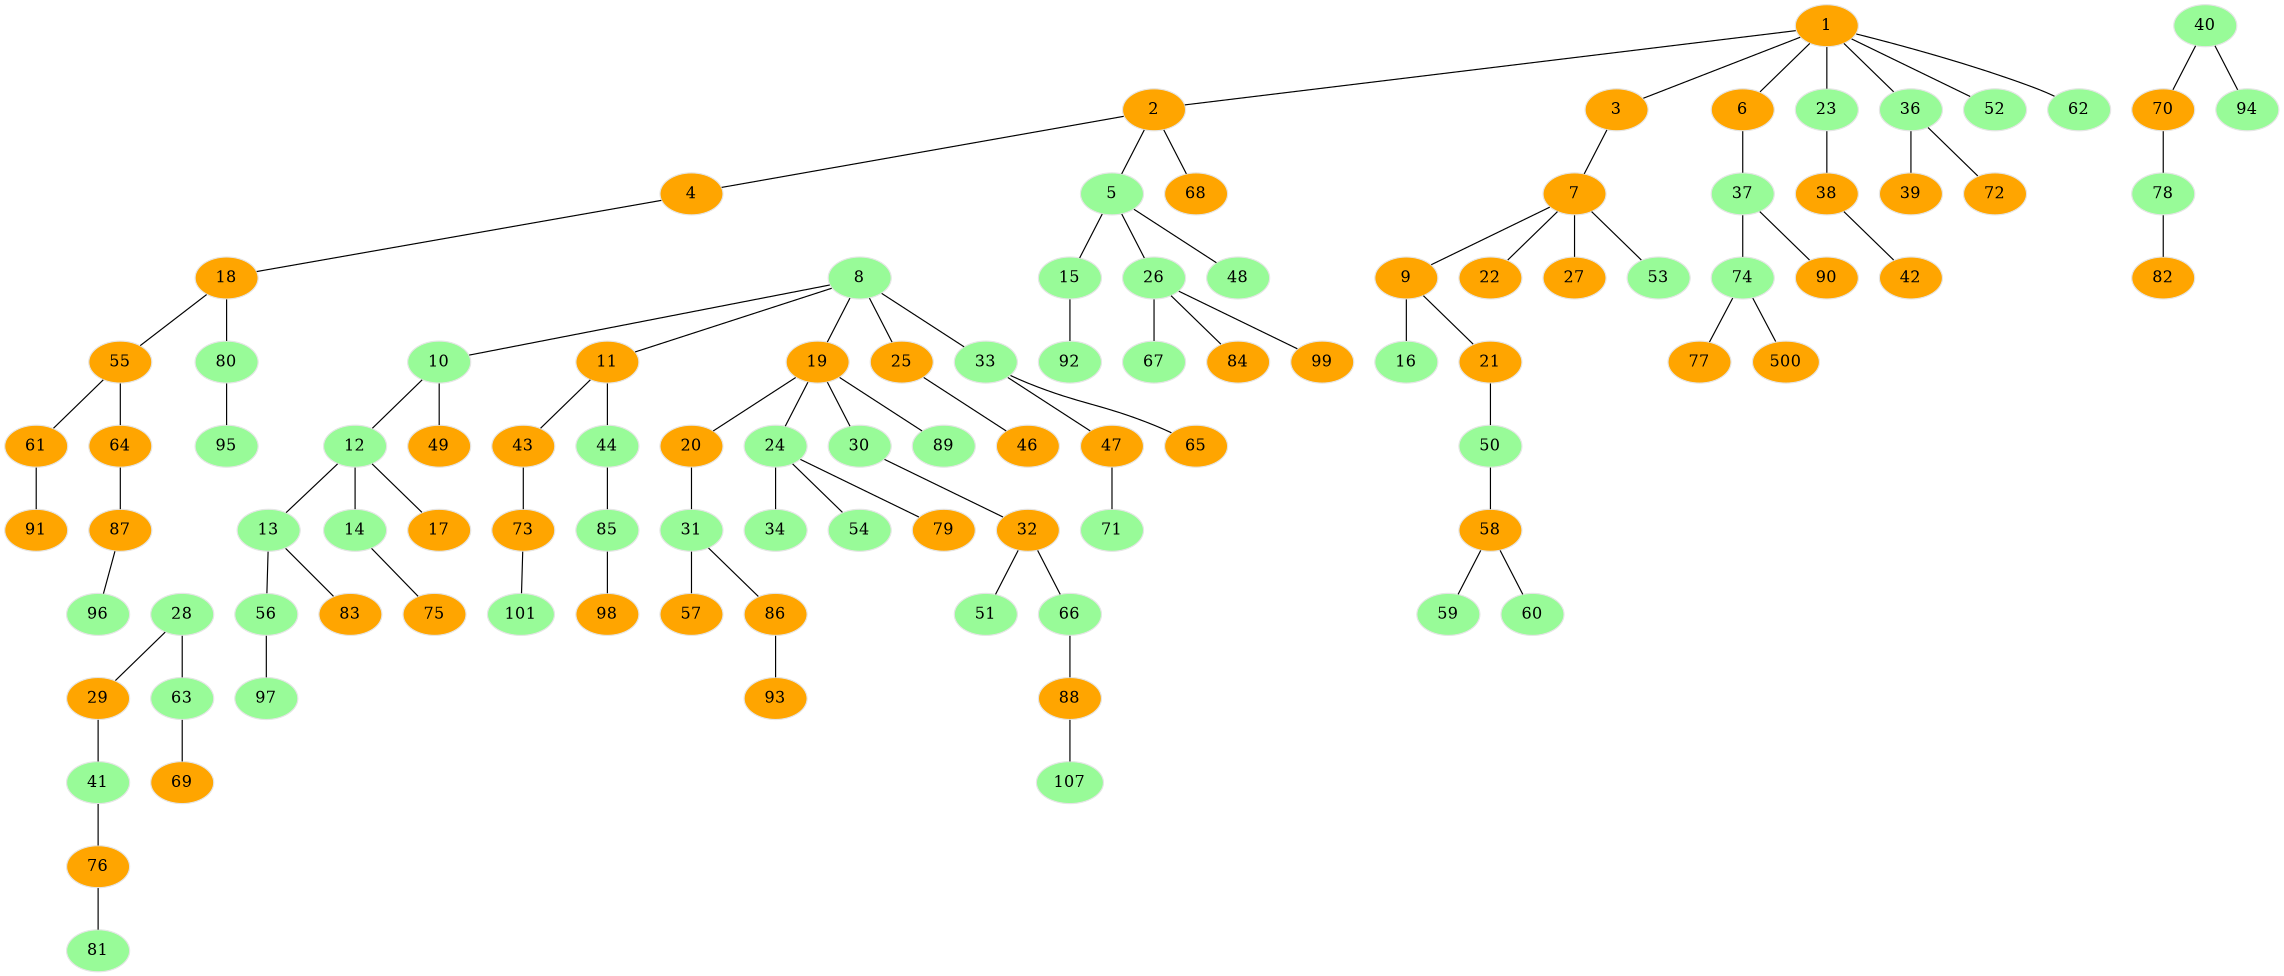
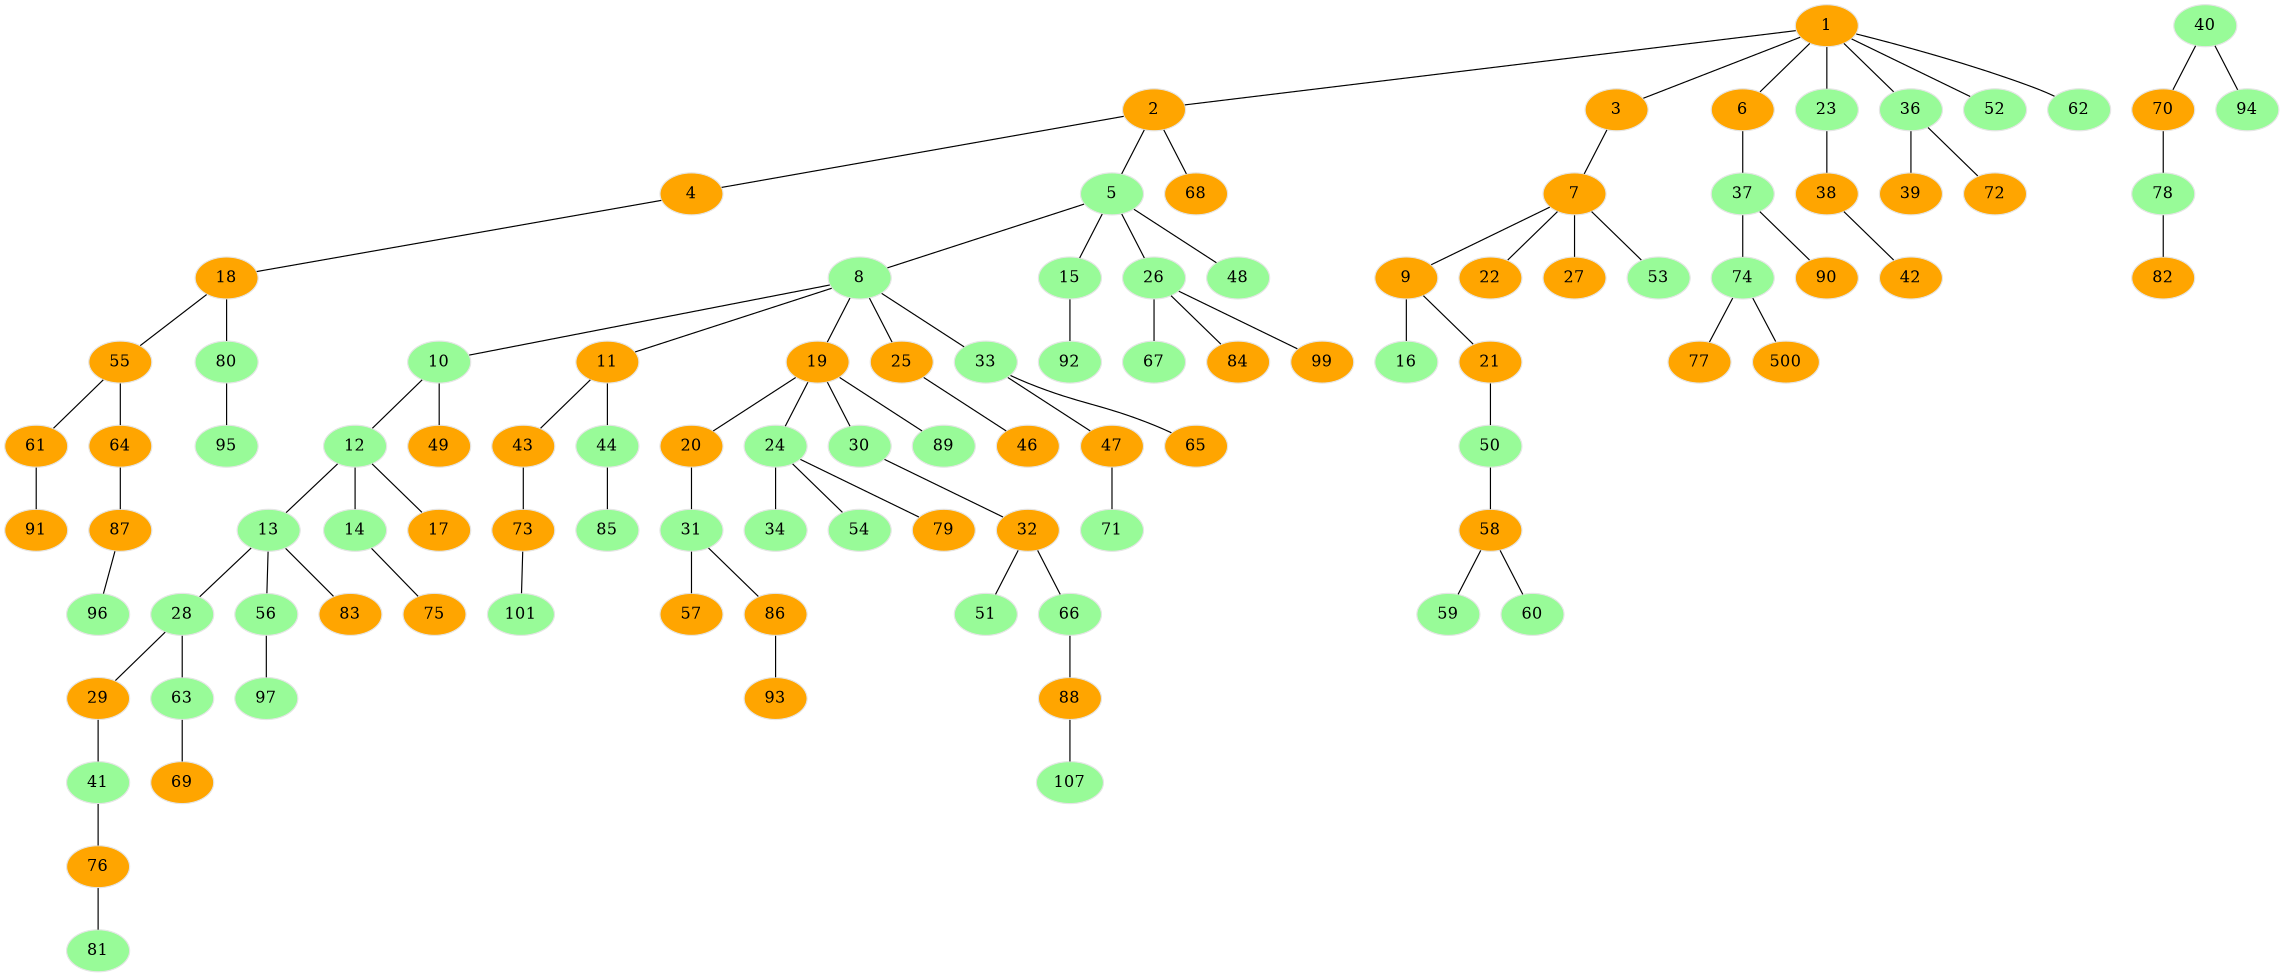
none -> (986, 236)
none -> (225, 572)
(607, 614) -> none
